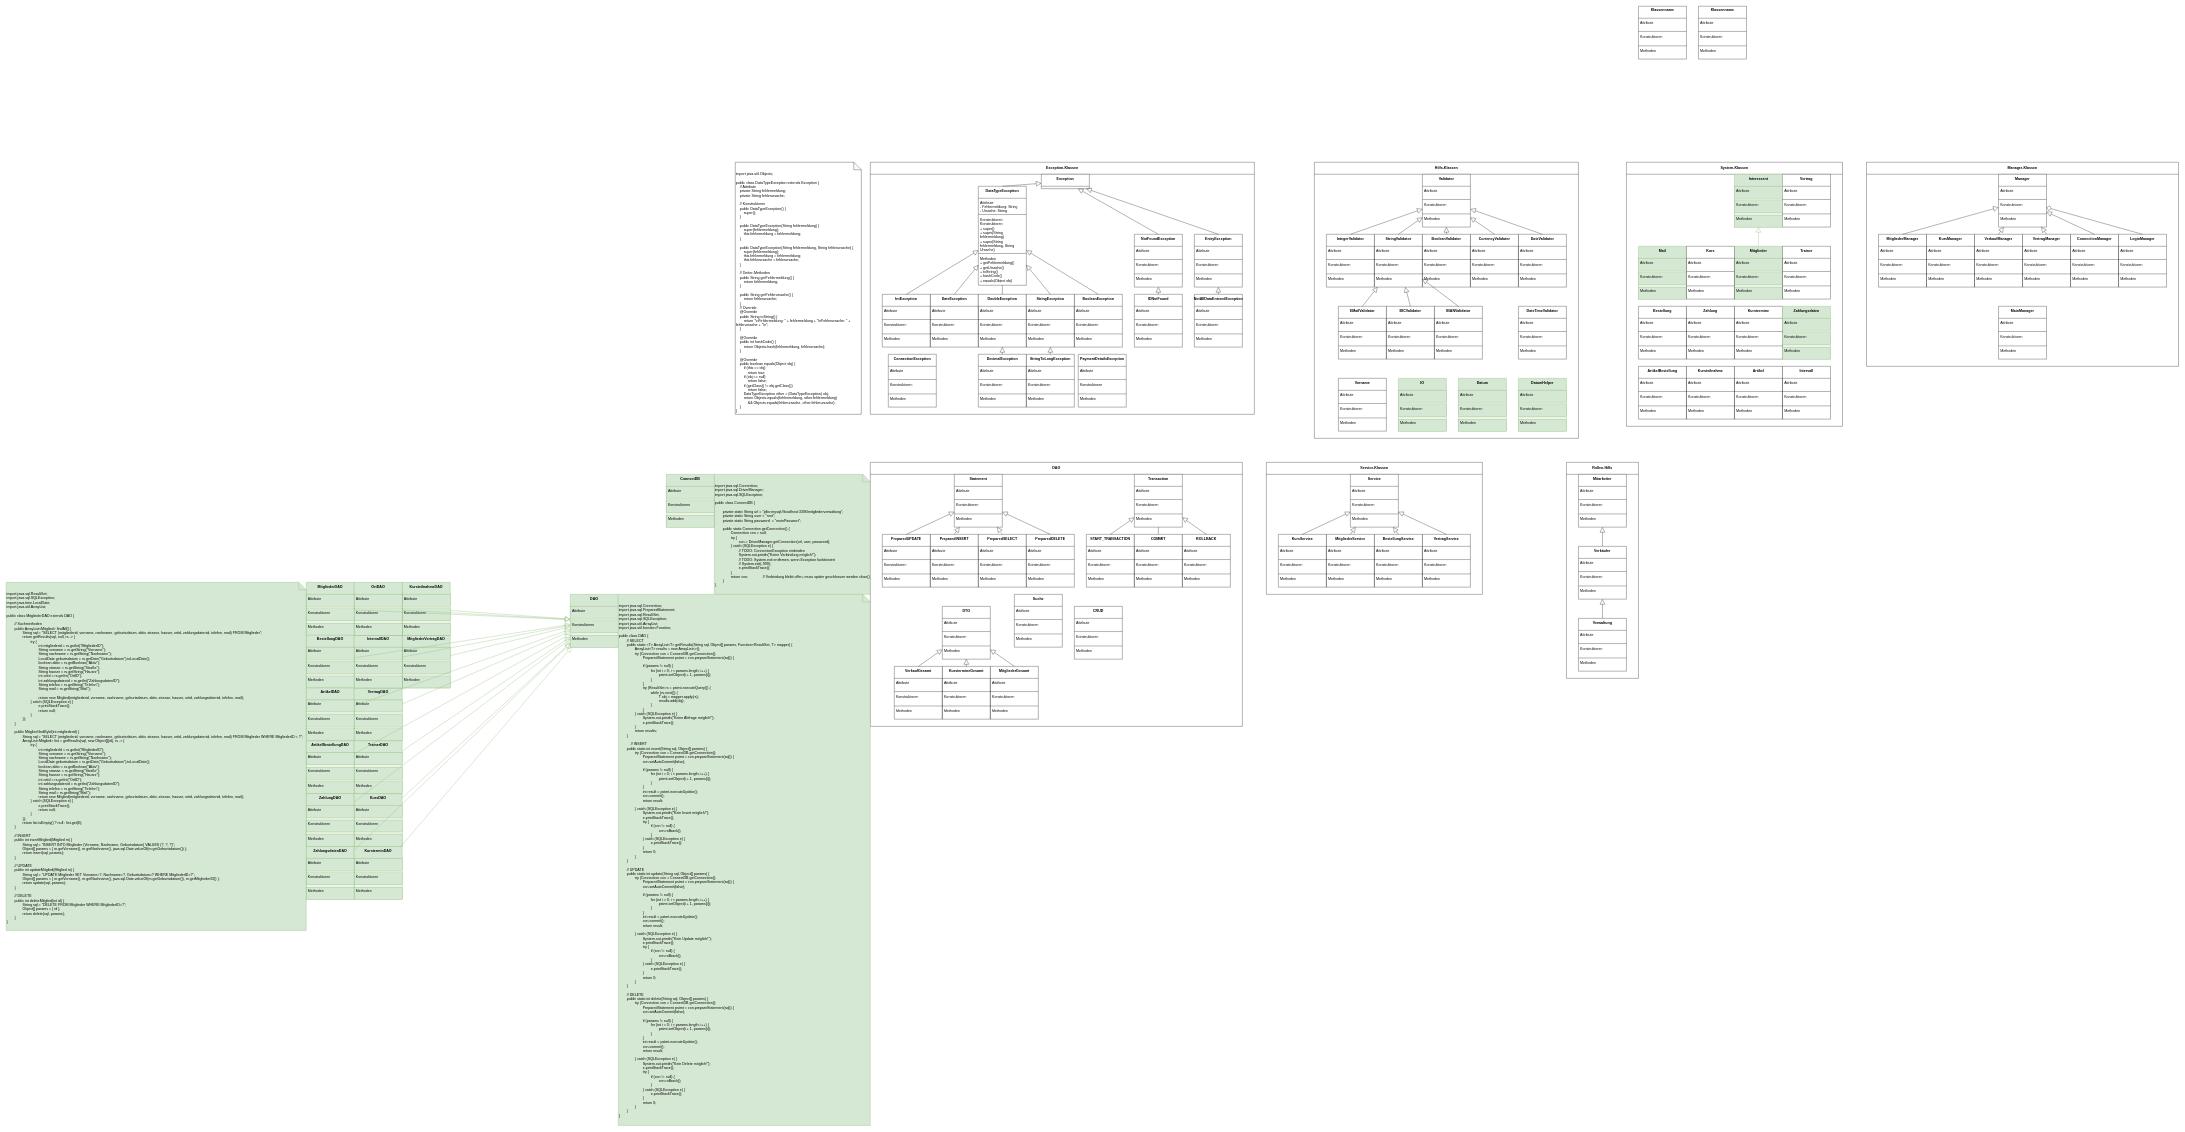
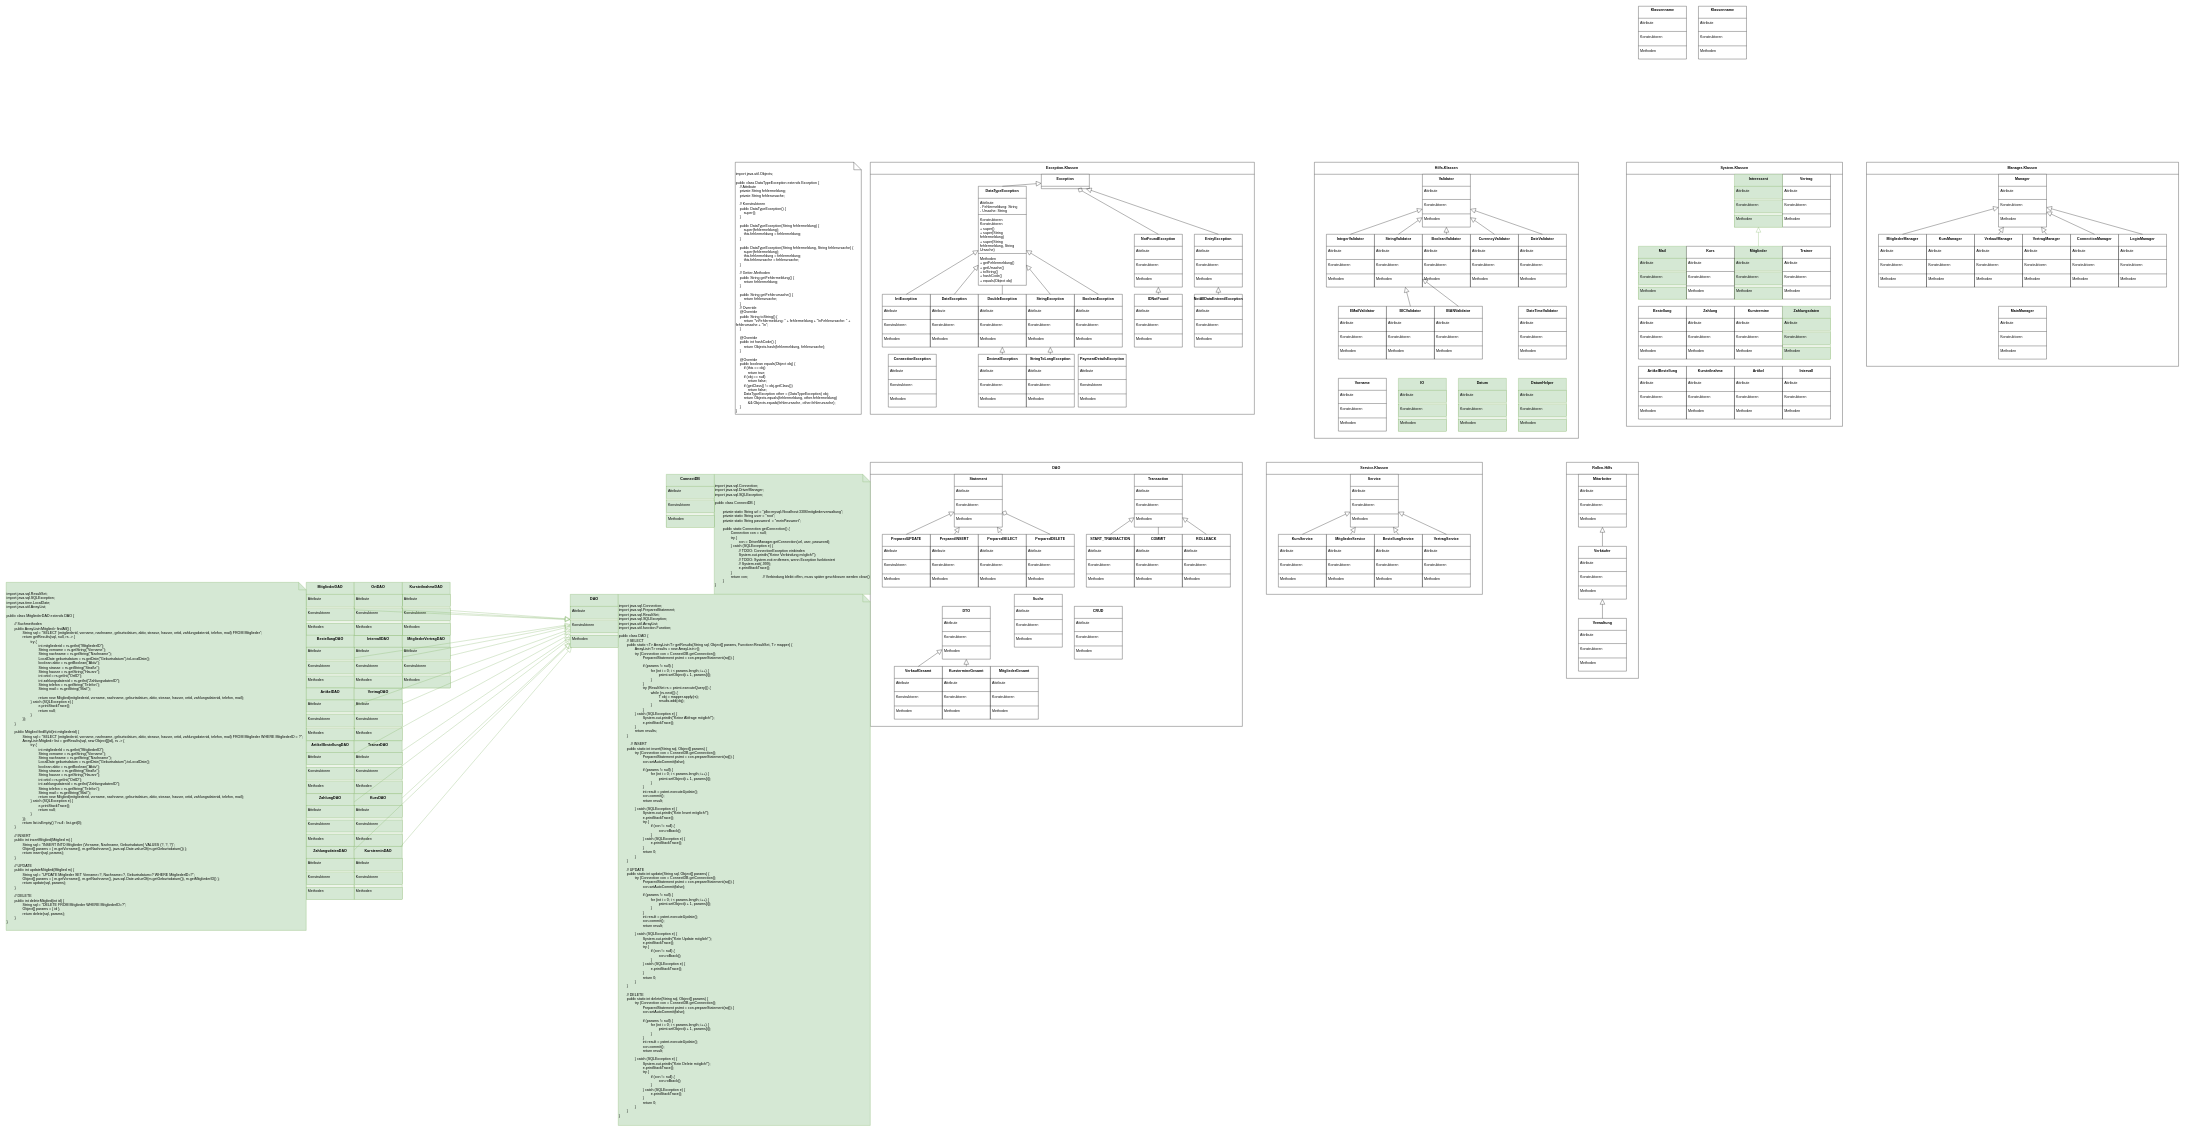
(1083, 192) -> (1083, 192)
(2052, 209) -> (2052, 209)
(1368, 299) -> none
(1008, 514) -> (1008, 514)
(1004, 659) -> none
